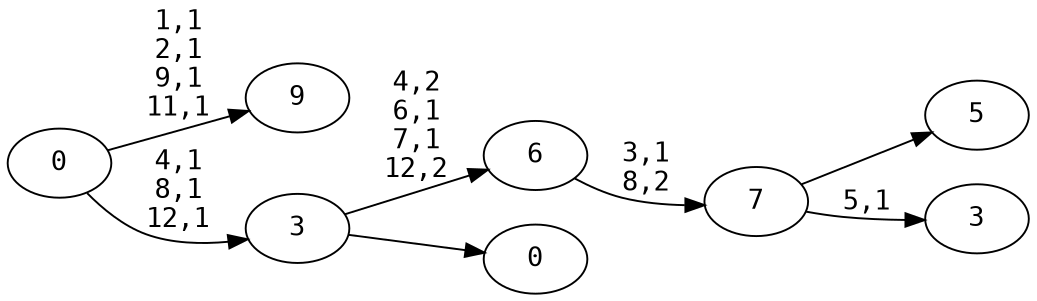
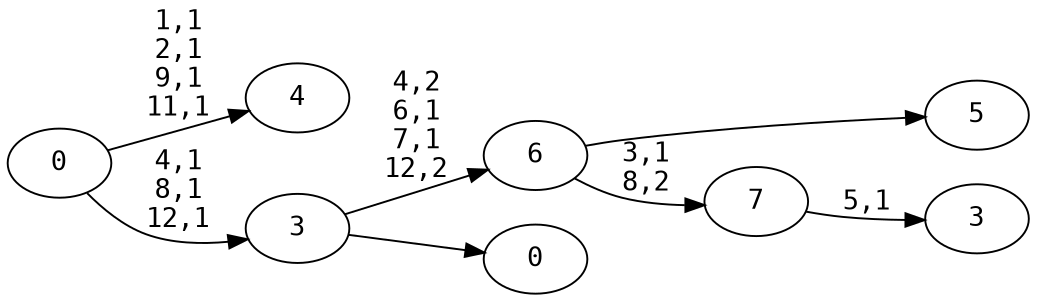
(298, 98) -> (298, 98)
(858, 162) -> (745, 128)
